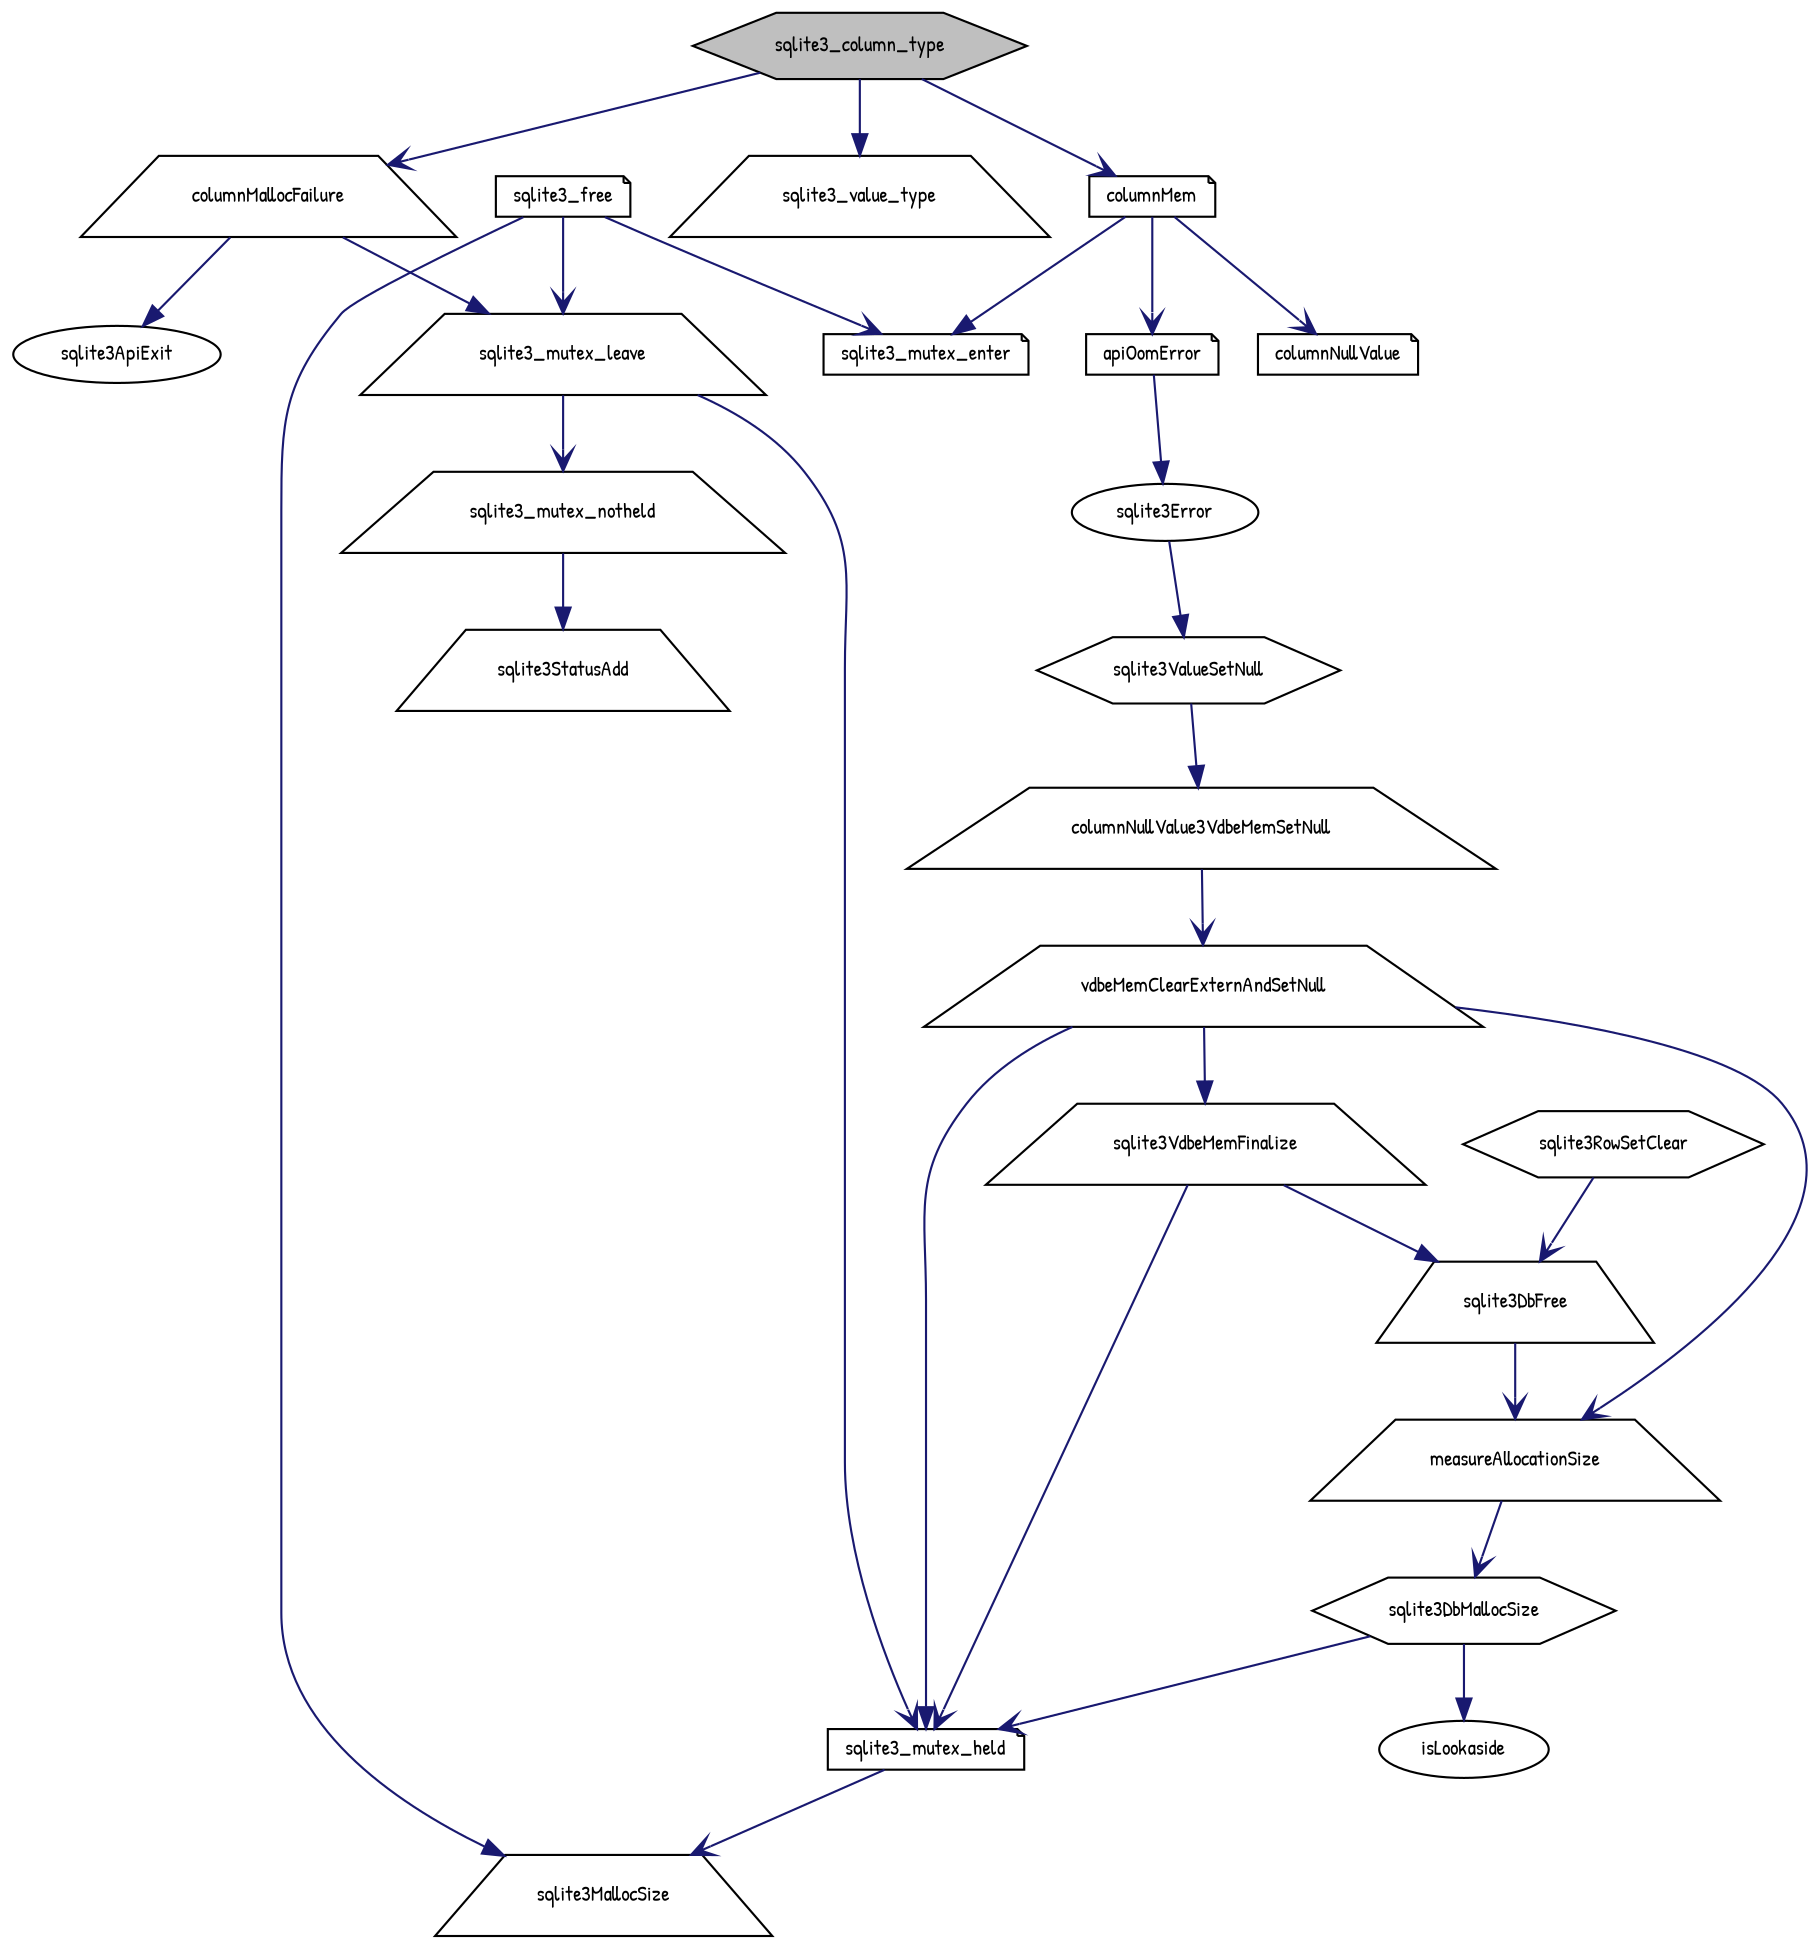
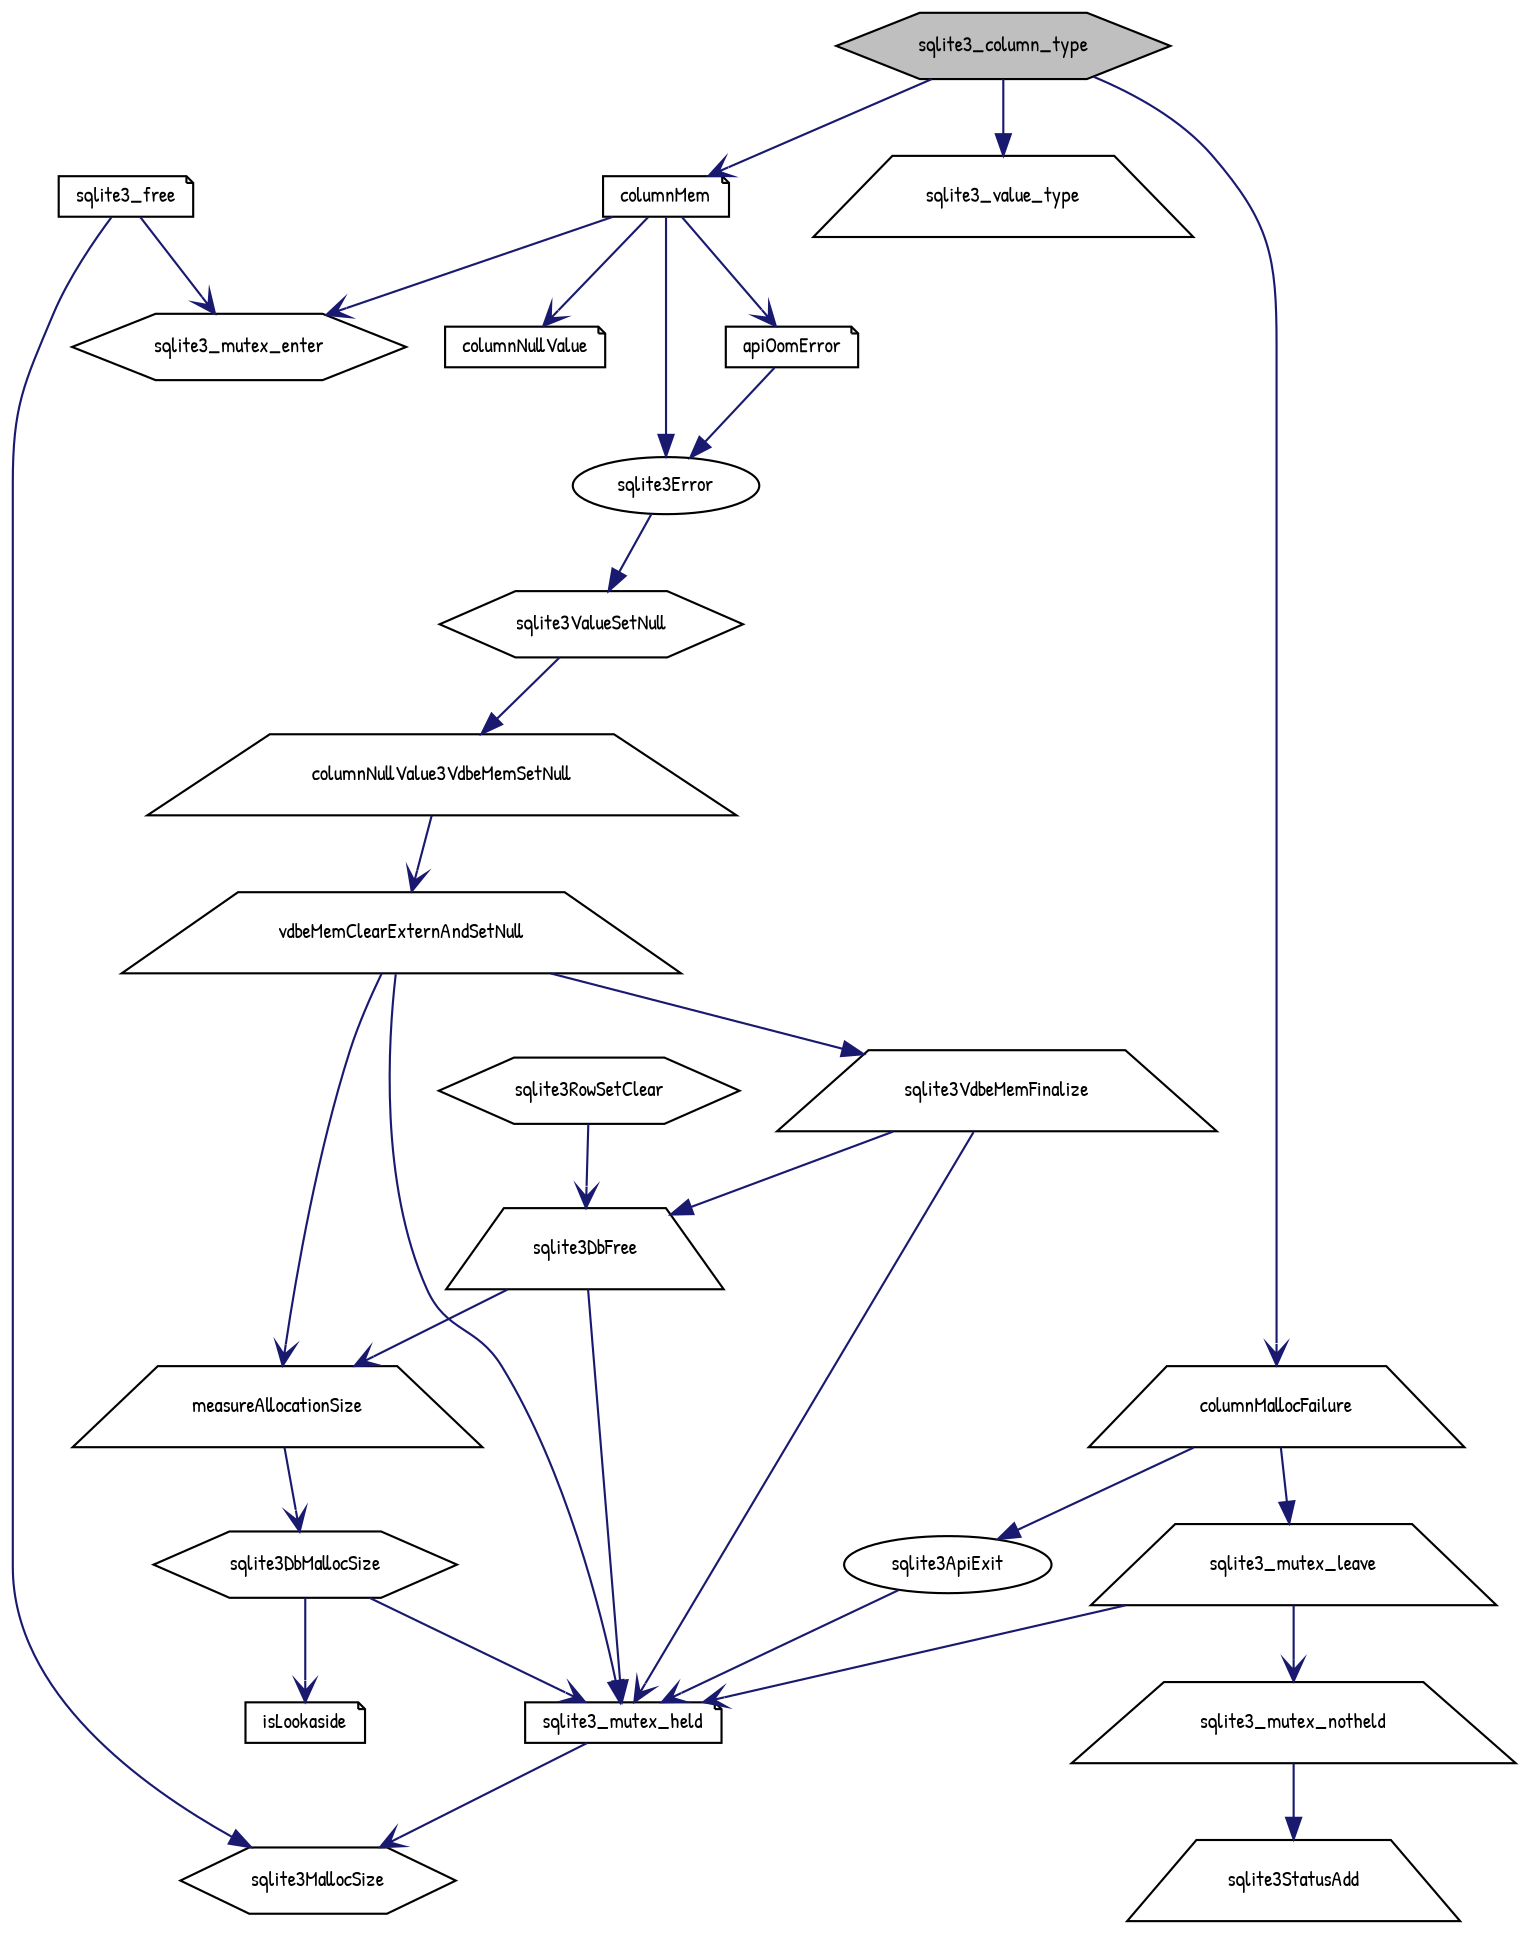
(563, 254) -> none
(1048, 269) -> (480, 262)
none -> (666, 326)
(926, 354) -> (239, 347)
none -> (604, 1485)
none -> (790, 1642)
(1464, 1671) -> (305, 1639)
(1464, 1749) -> (305, 1723)
(604, 1895) -> (318, 1881)
